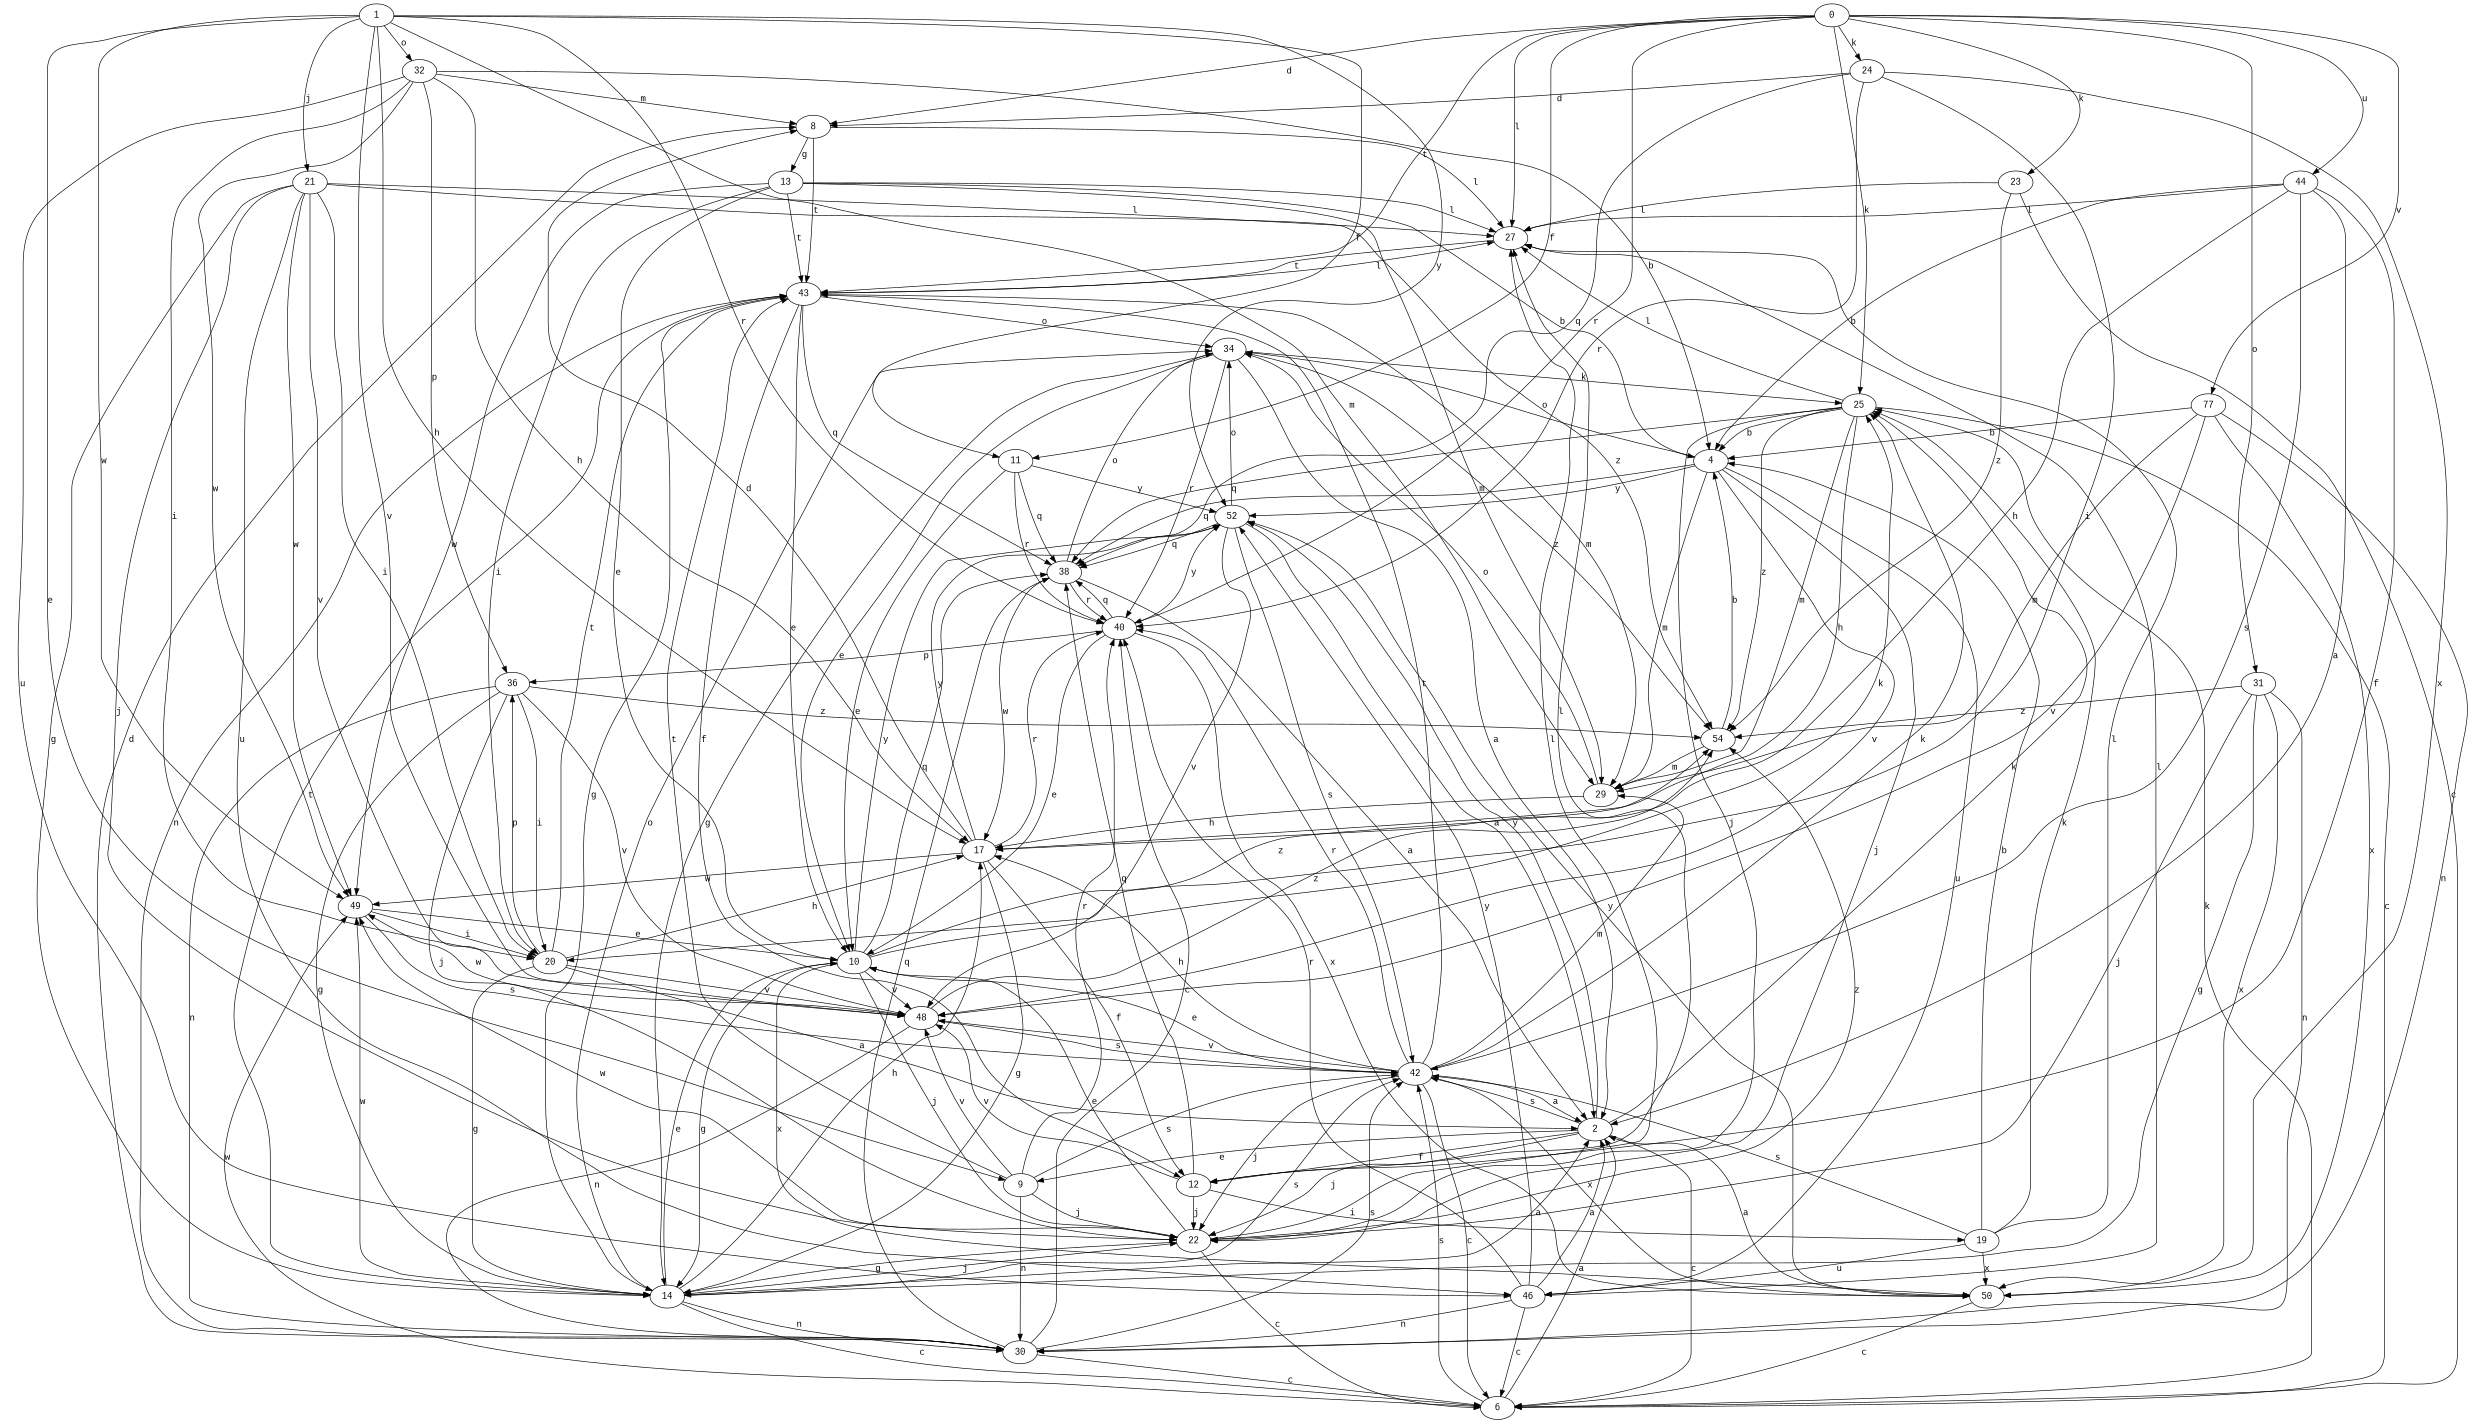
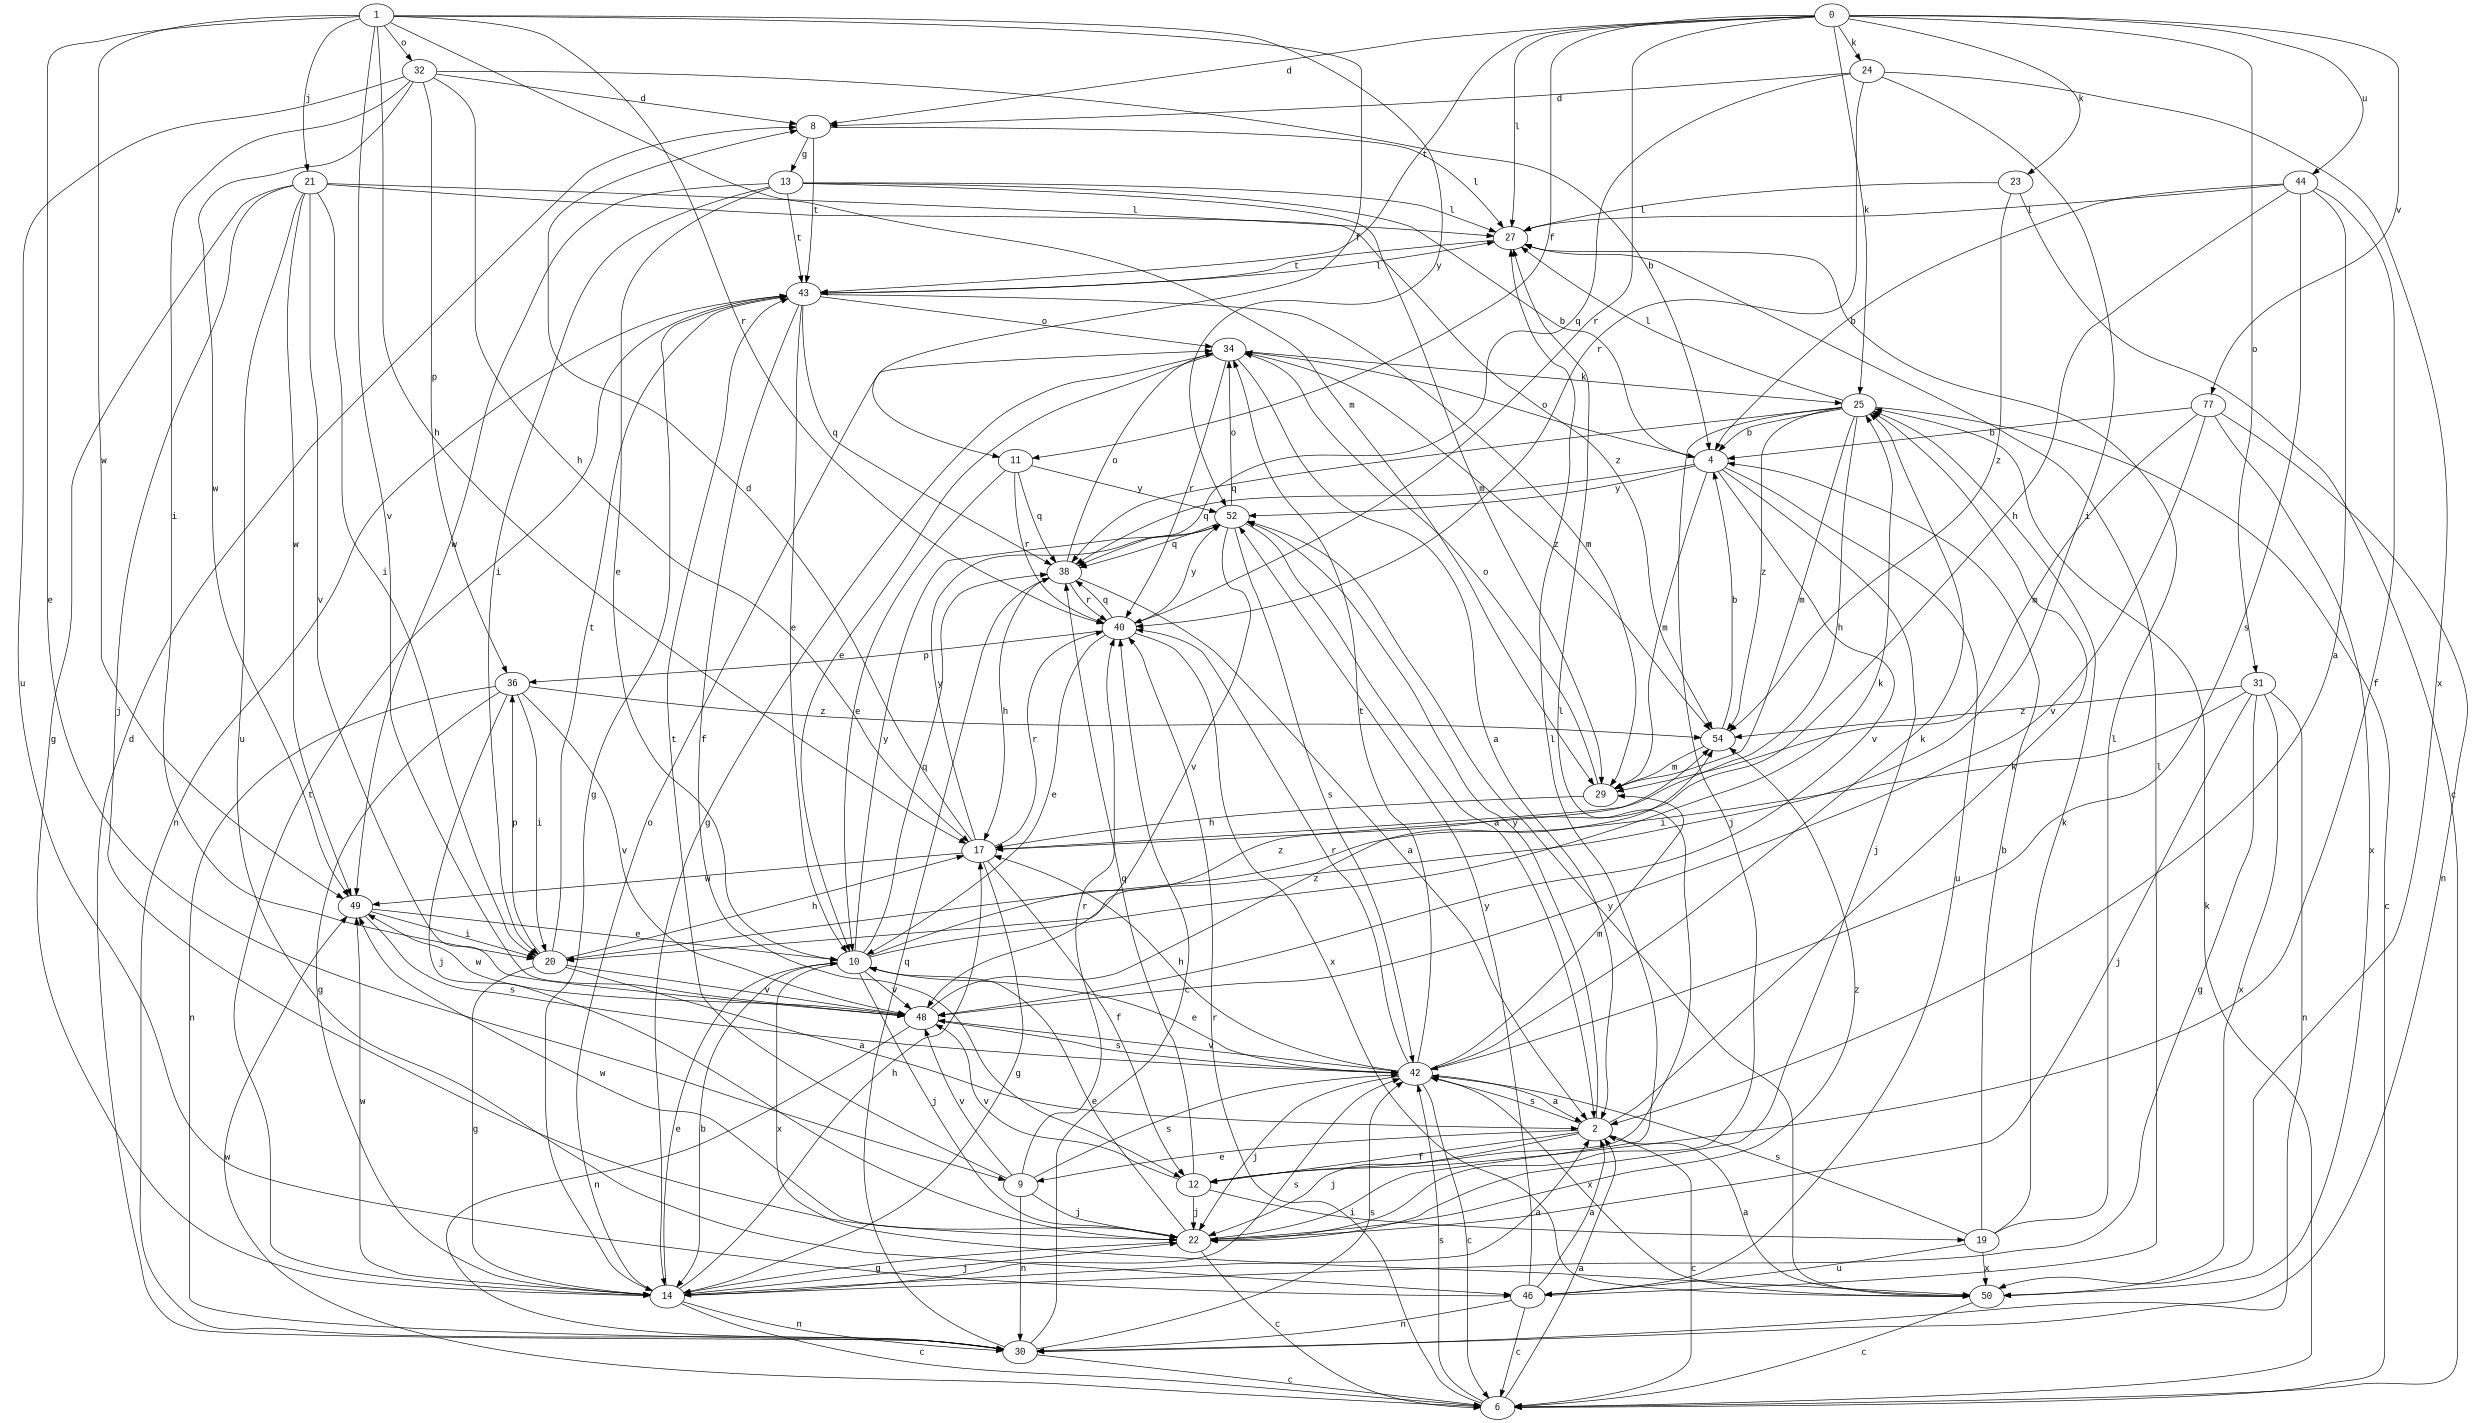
(643, 99) -> (643, 99)
(1355, 474) -> (1359, 709)
(1006, 712) -> (1006, 712)
none -> (1332, 855)
(1310, 987) -> (1218, 1080)
(703, 1129) -> (703, 1129)
